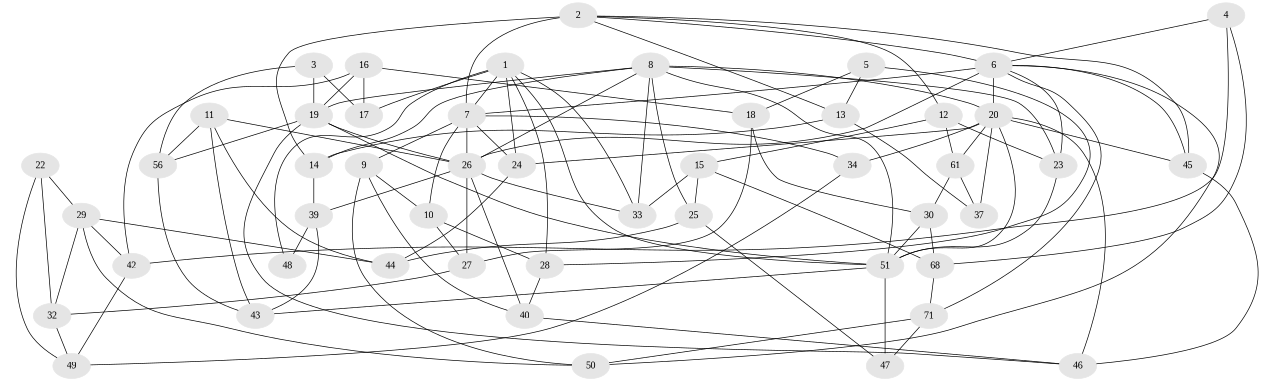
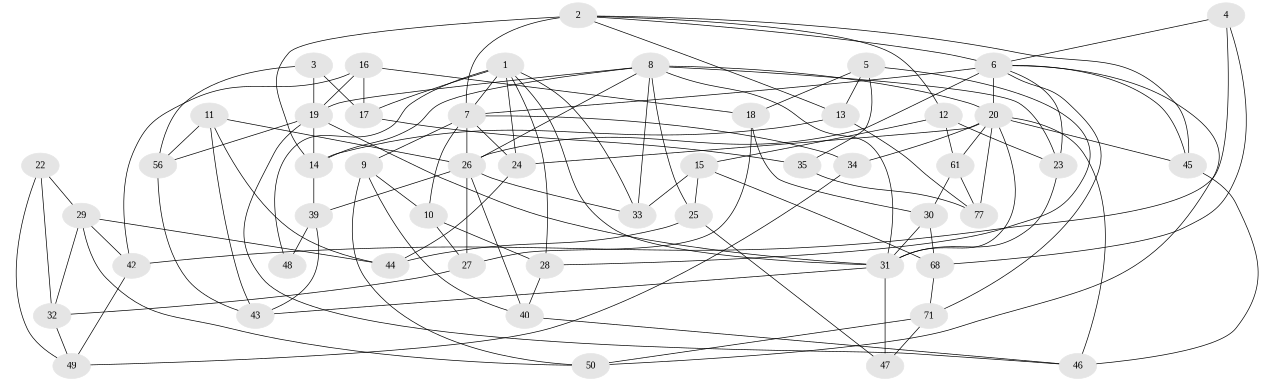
(388, 144) -> (314, 141)
none -> (802, 166)
(979, 216) -> (979, 216)
(885, 266) -> (885, 266)
